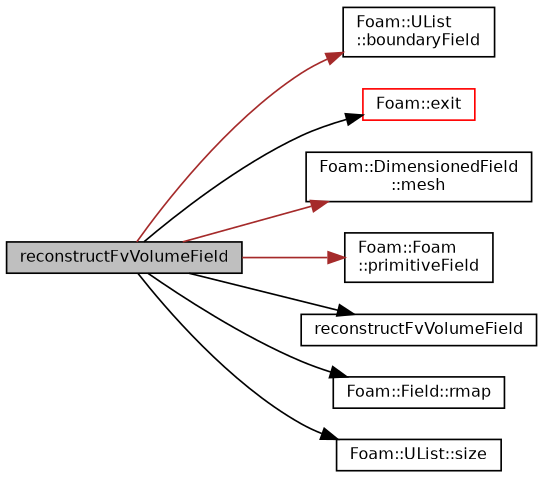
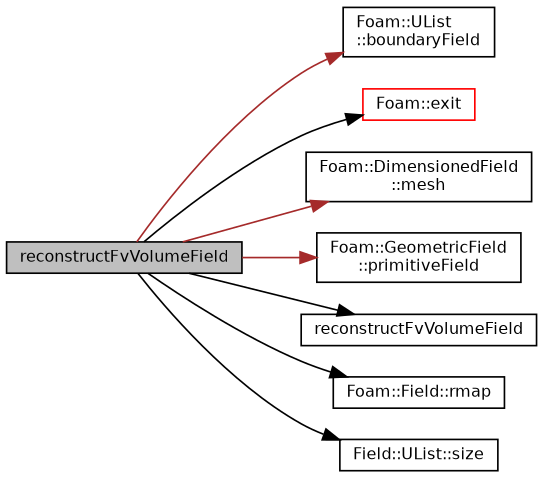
(419, 258) -> (419, 258)
(419, 455) -> (419, 455)
